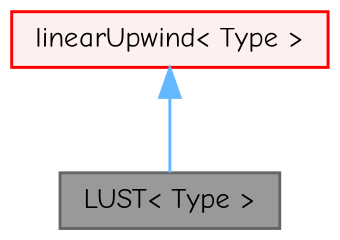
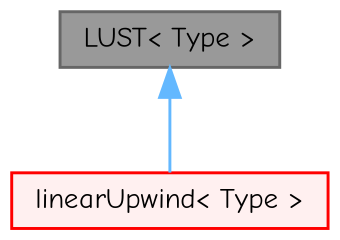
(170, 135) -> (170, 135)
